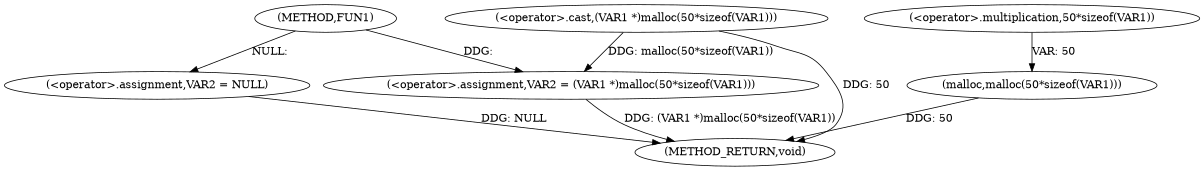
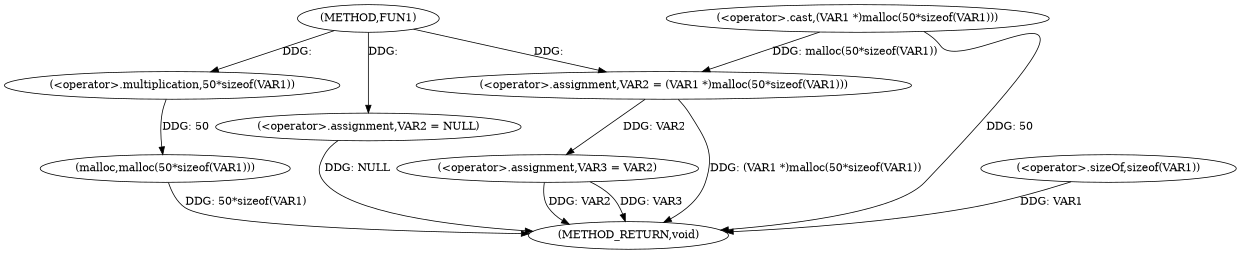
none -> (276, 50)
(272, 52) -> (385, 52)
(1054, 52) -> (186, 127)
(929, 119) -> (246, 202)
none -> (548, 169)
none -> (1109, 169)
